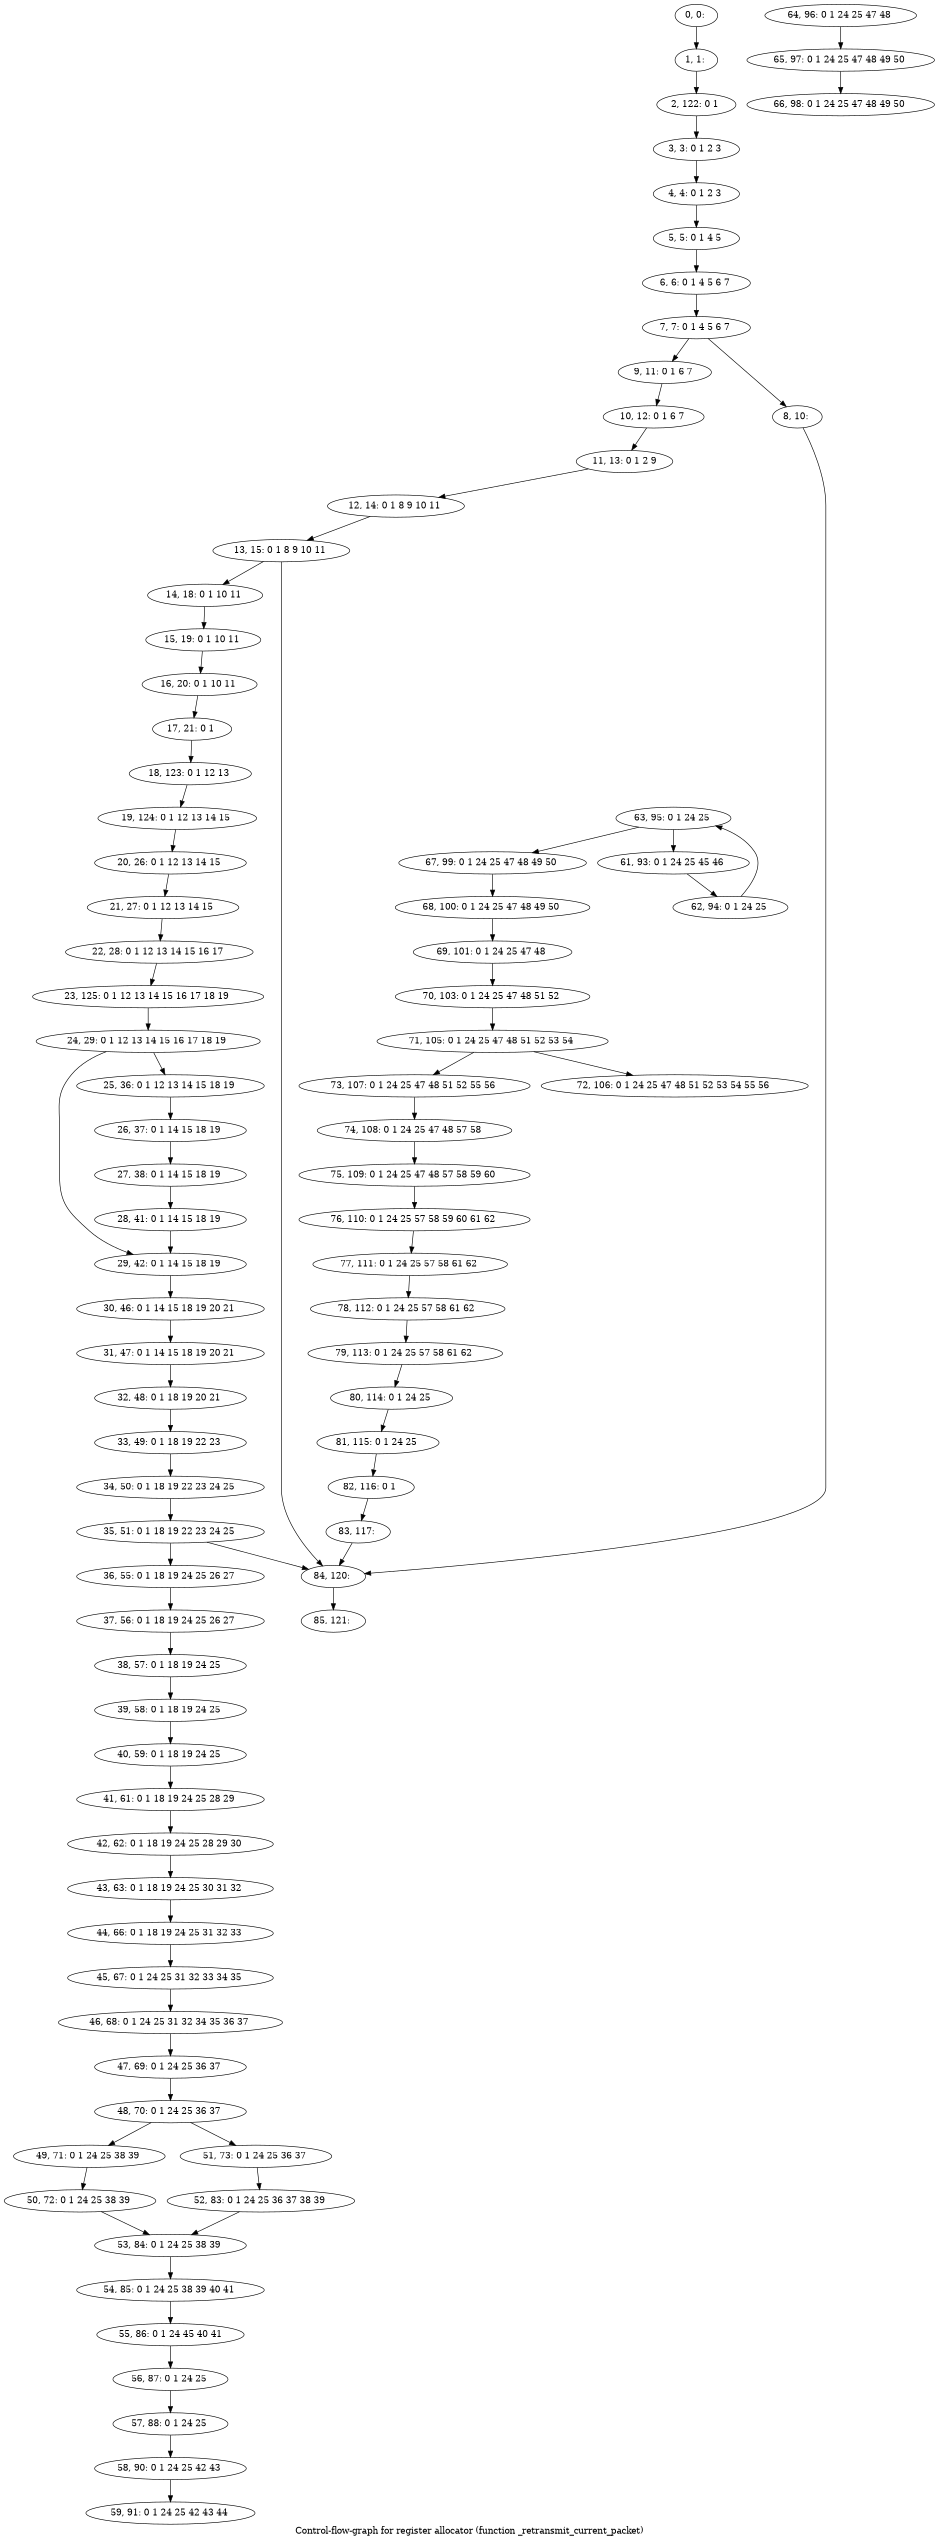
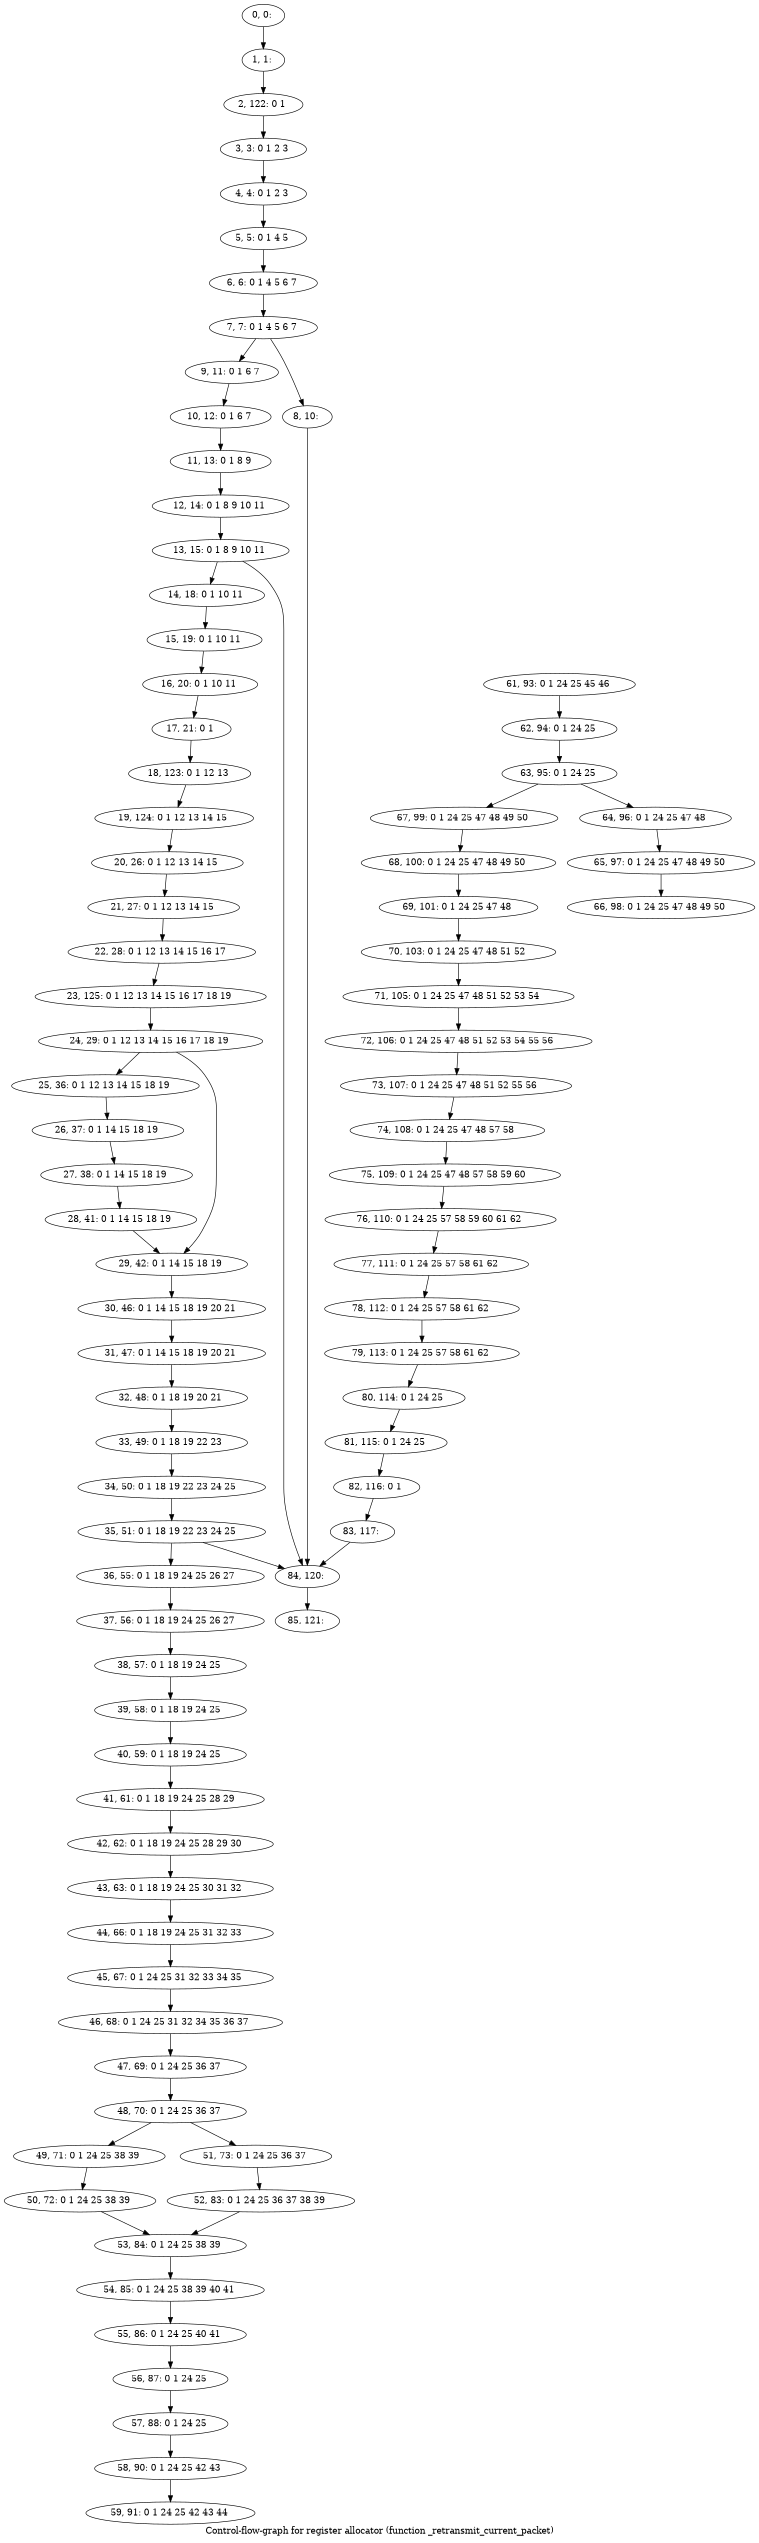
(625, 461) -> (221, 461)
(673, 838) -> (604, 795)
(456, 1062) -> (457, 1061)
(170, 2335) -> (170, 2335)
